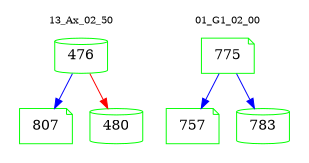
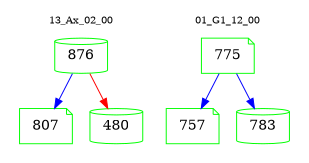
(81, 21) -> (81, 21)
(228, 21) -> (228, 21)
(81, 56) -> (81, 56)
